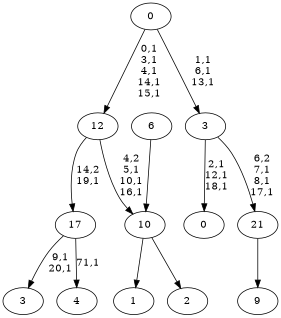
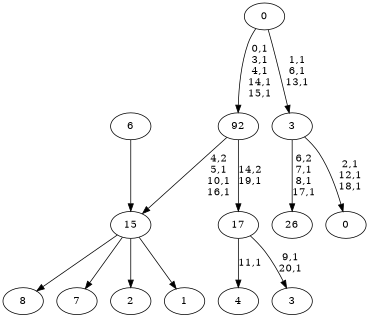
(98, 126) -> (238, 126)
(145, 225) -> (131, 225)
(258, 225) -> (292, 225)
(88, 263) -> (250, 263)
none -> (23, 301)
none -> (77, 301)
(258, 301) -> none
